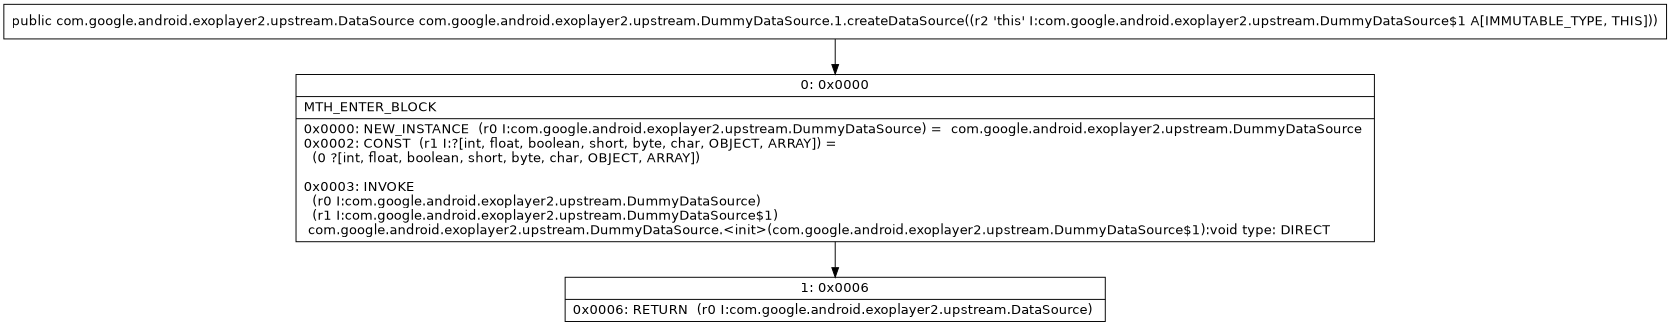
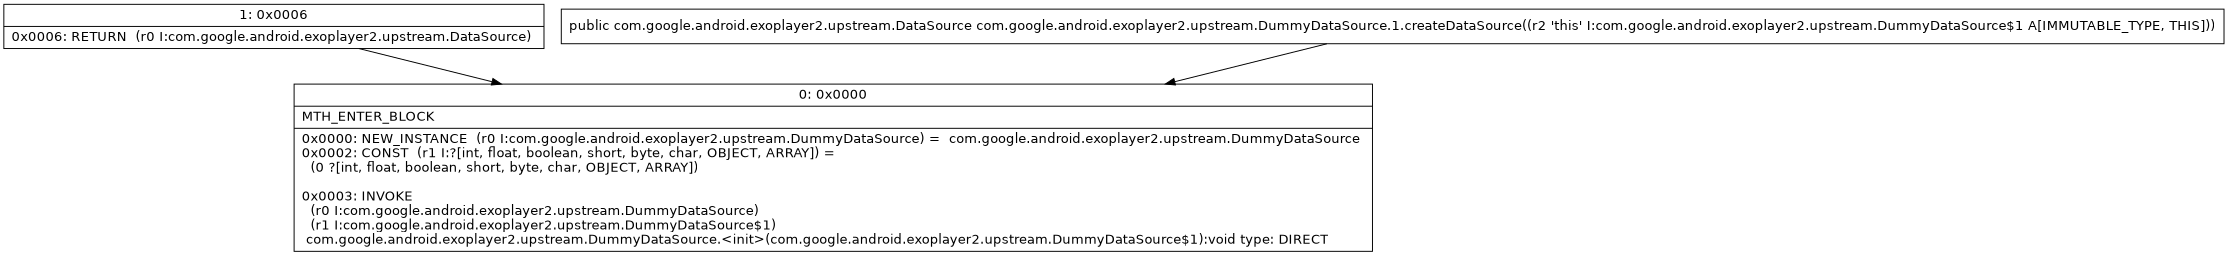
(835, 255) -> (425, 65)
